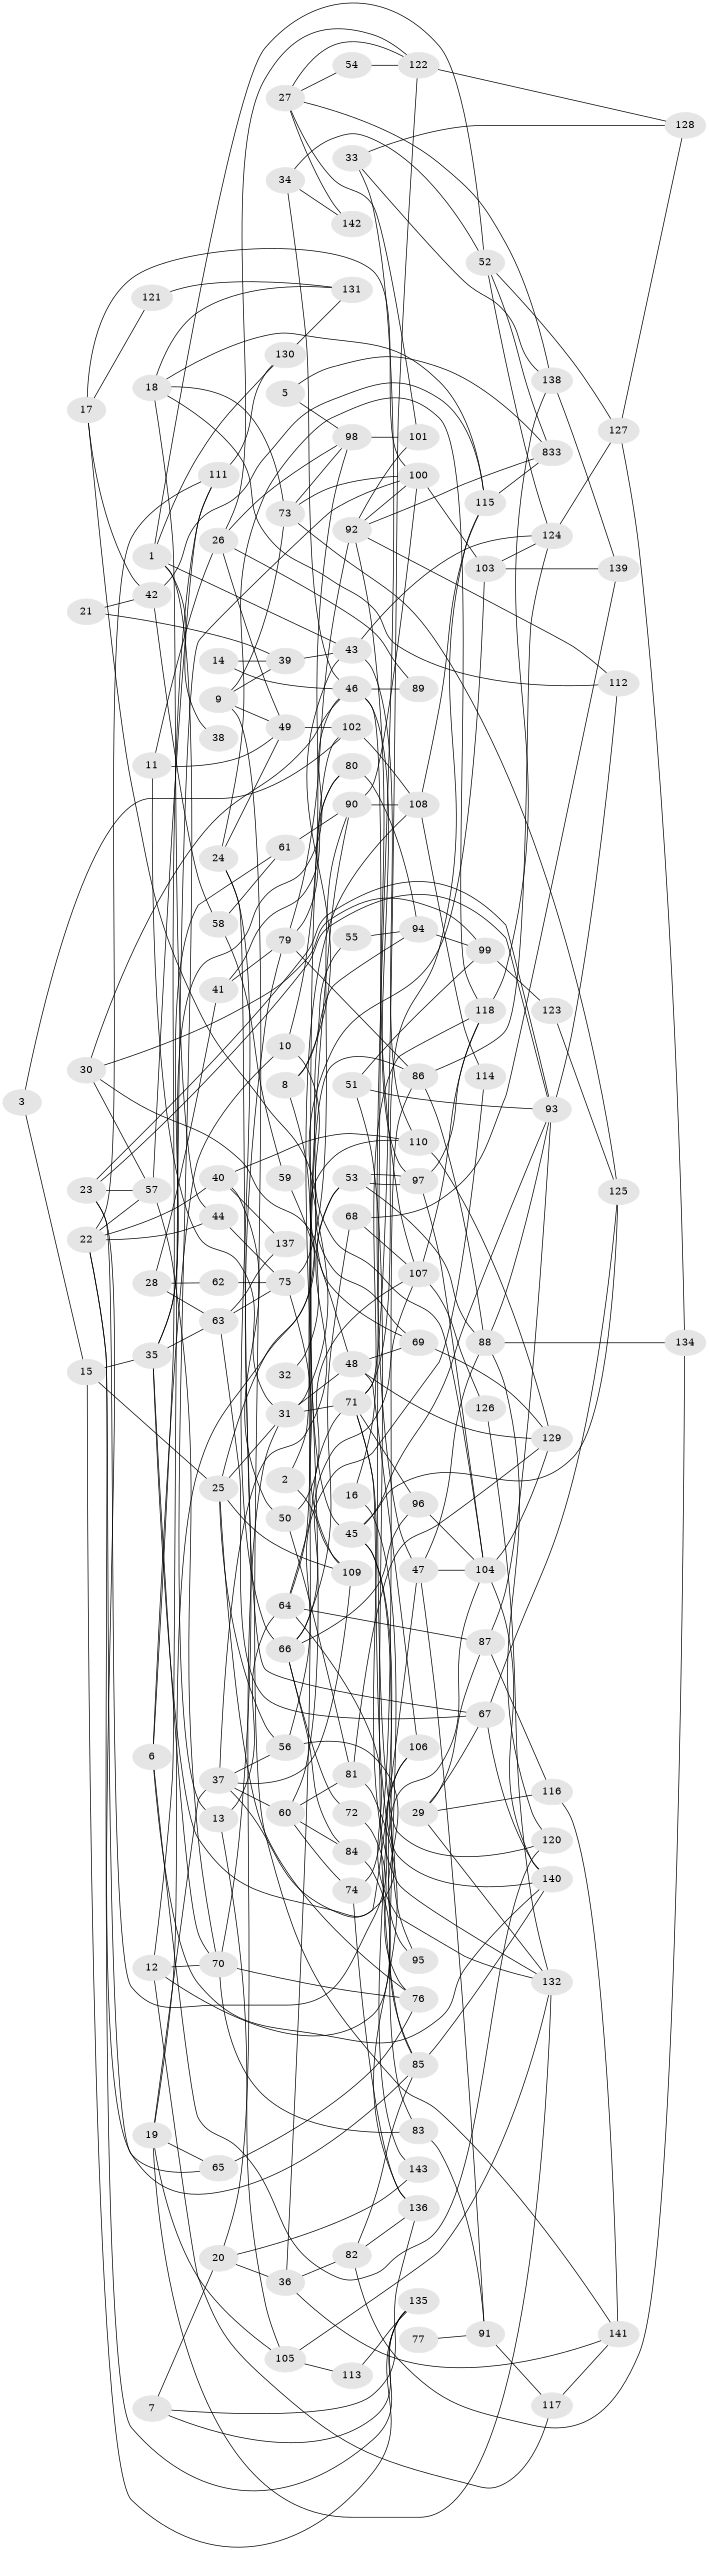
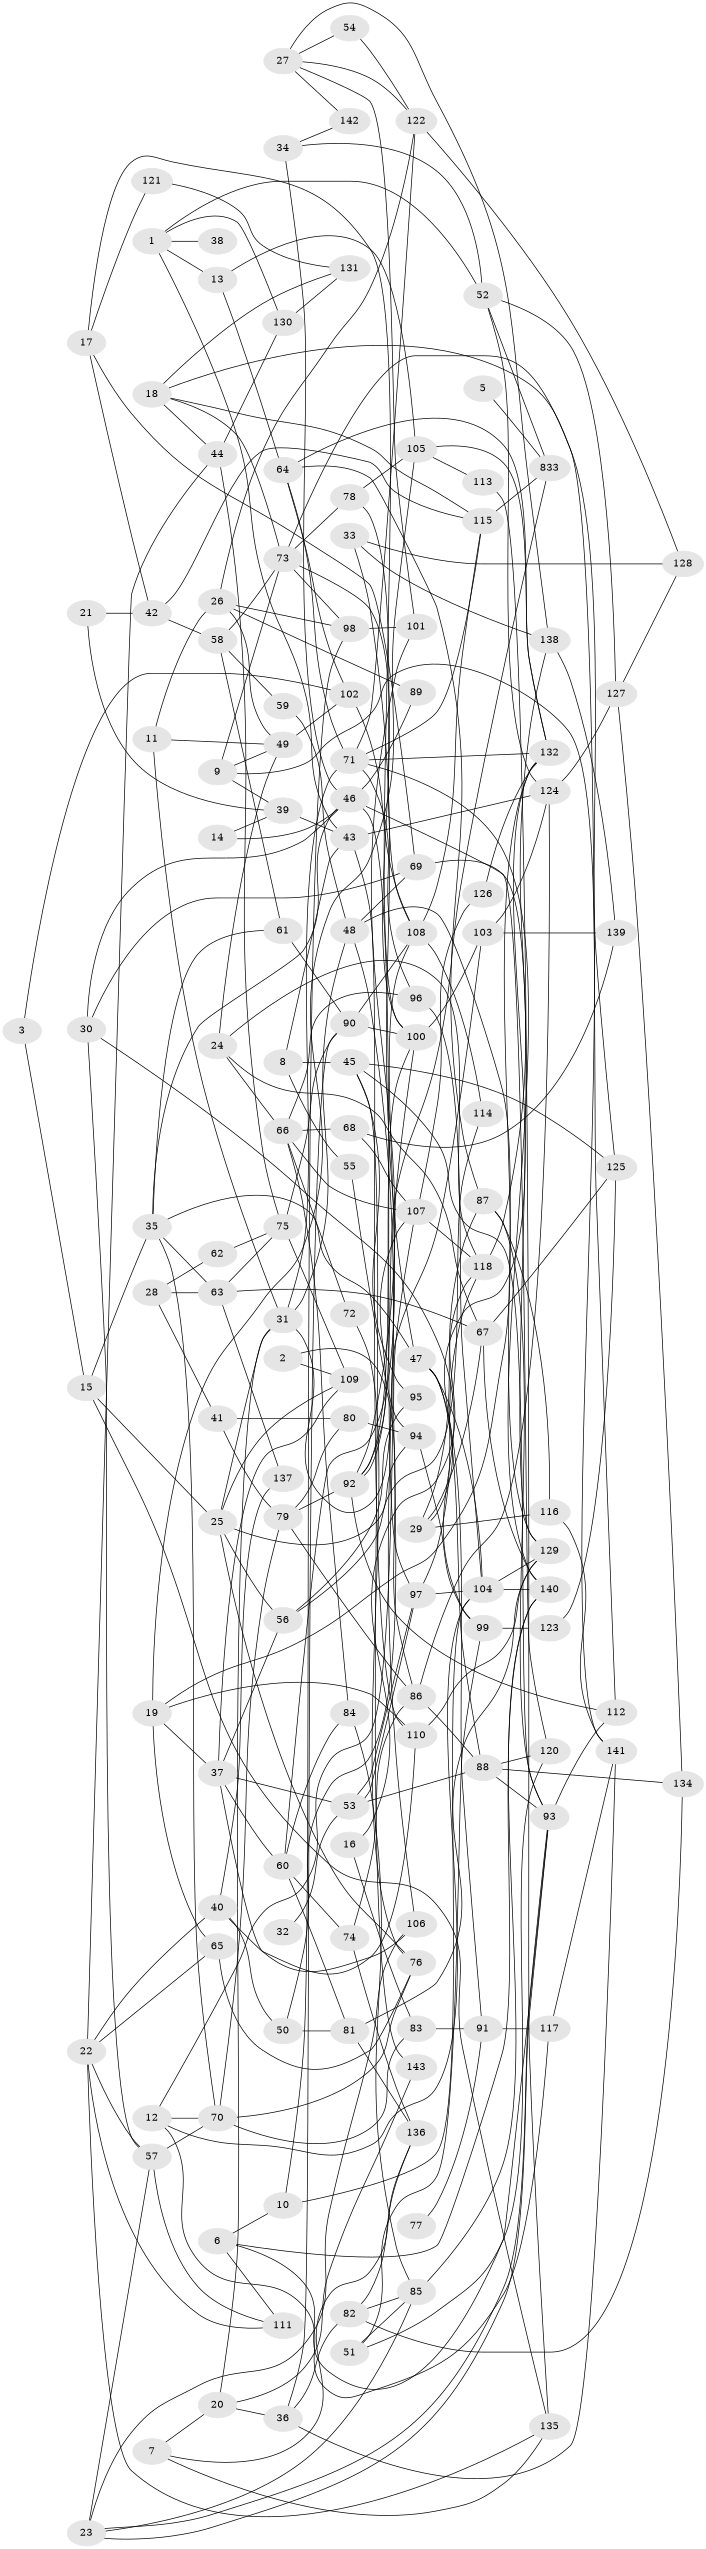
(252, 409) -> (250, 389)
(319, 416) -> none
none -> (350, 497)
none -> (253, 601)
